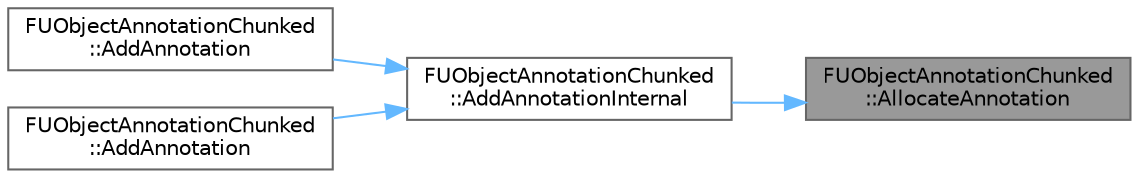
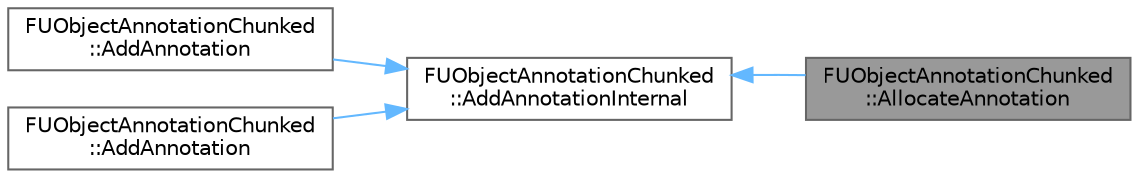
(758, 103) -> (779, 75)
